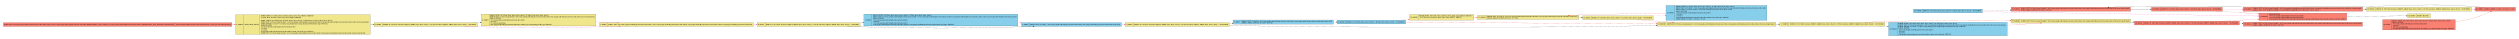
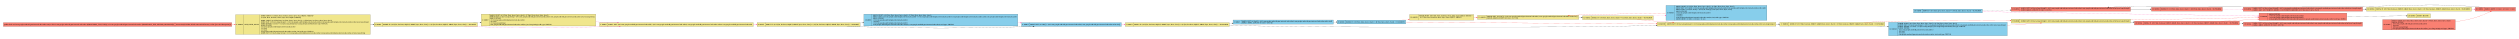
(2237, 12) -> (2194, 19)
